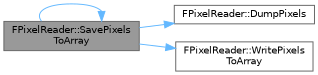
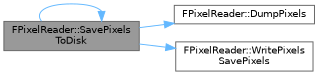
(72, 36) -> (72, 36)
(244, 56) -> (244, 56)
